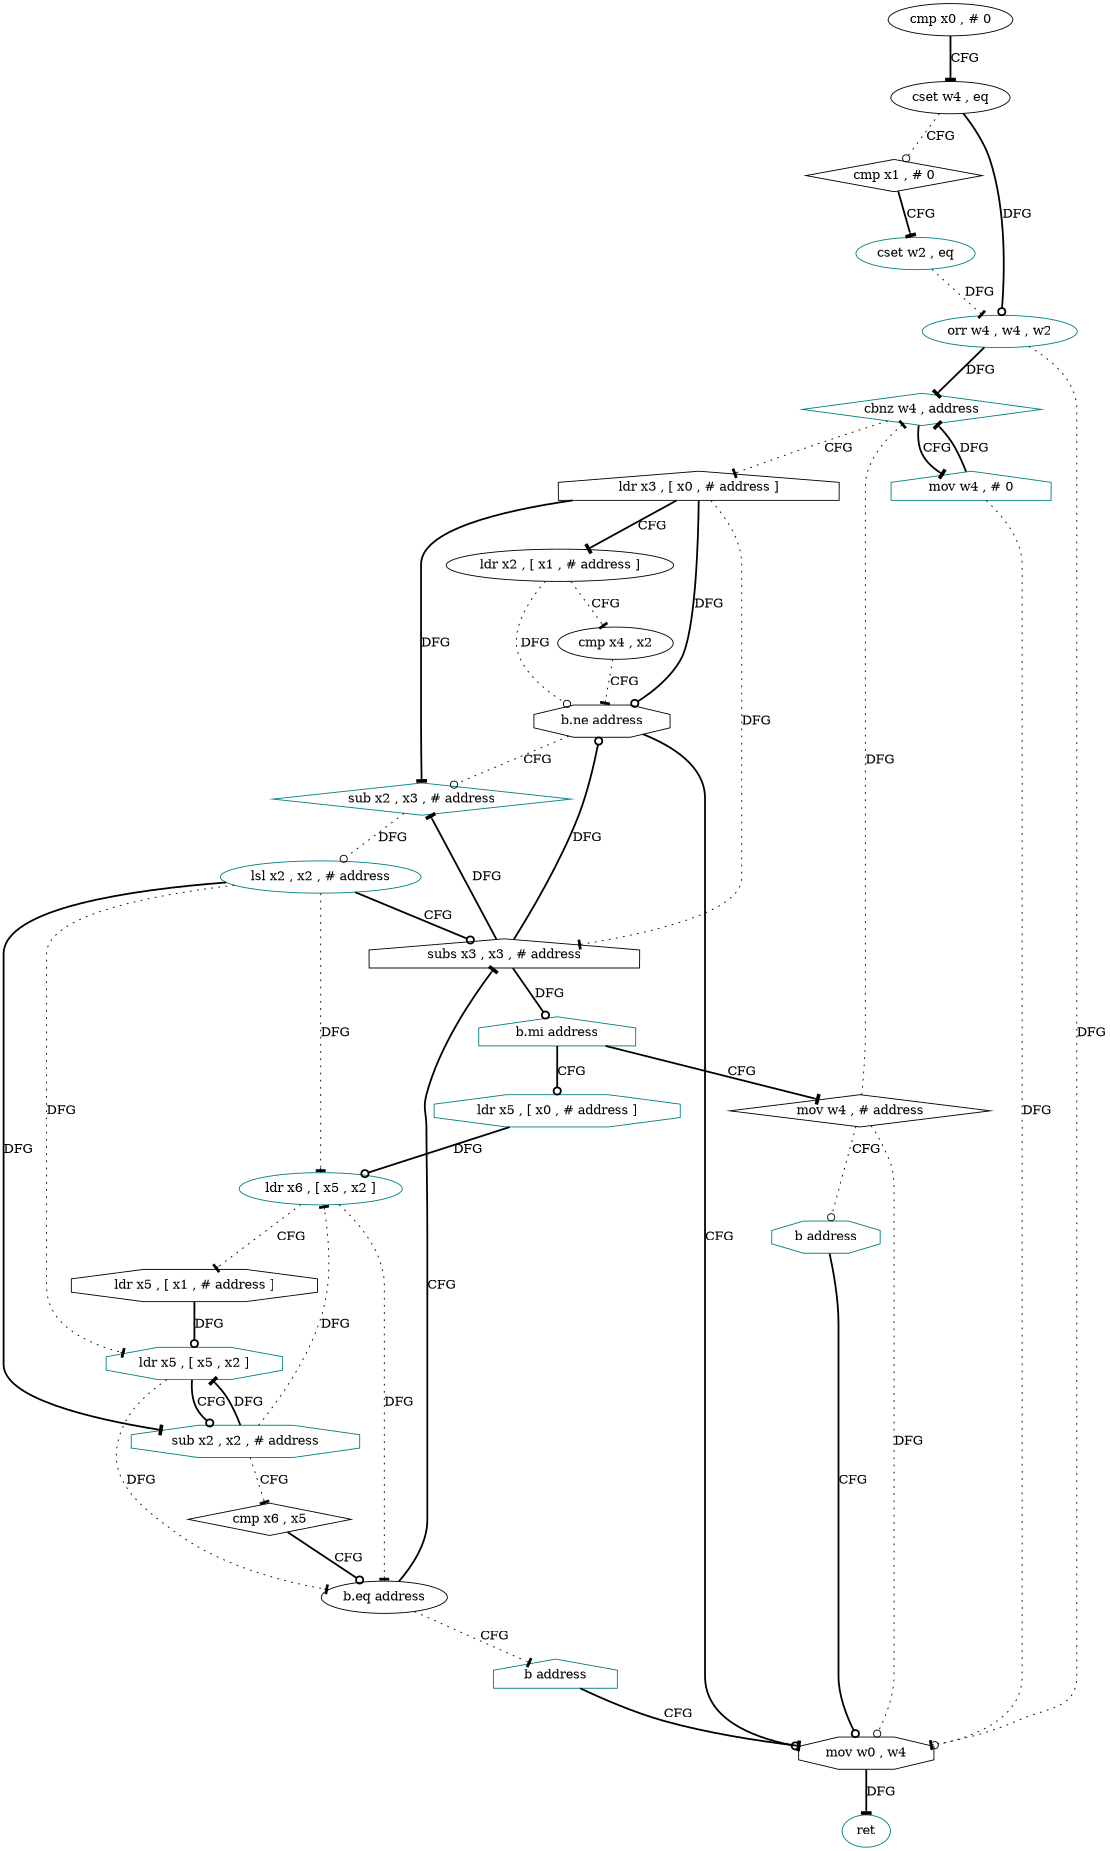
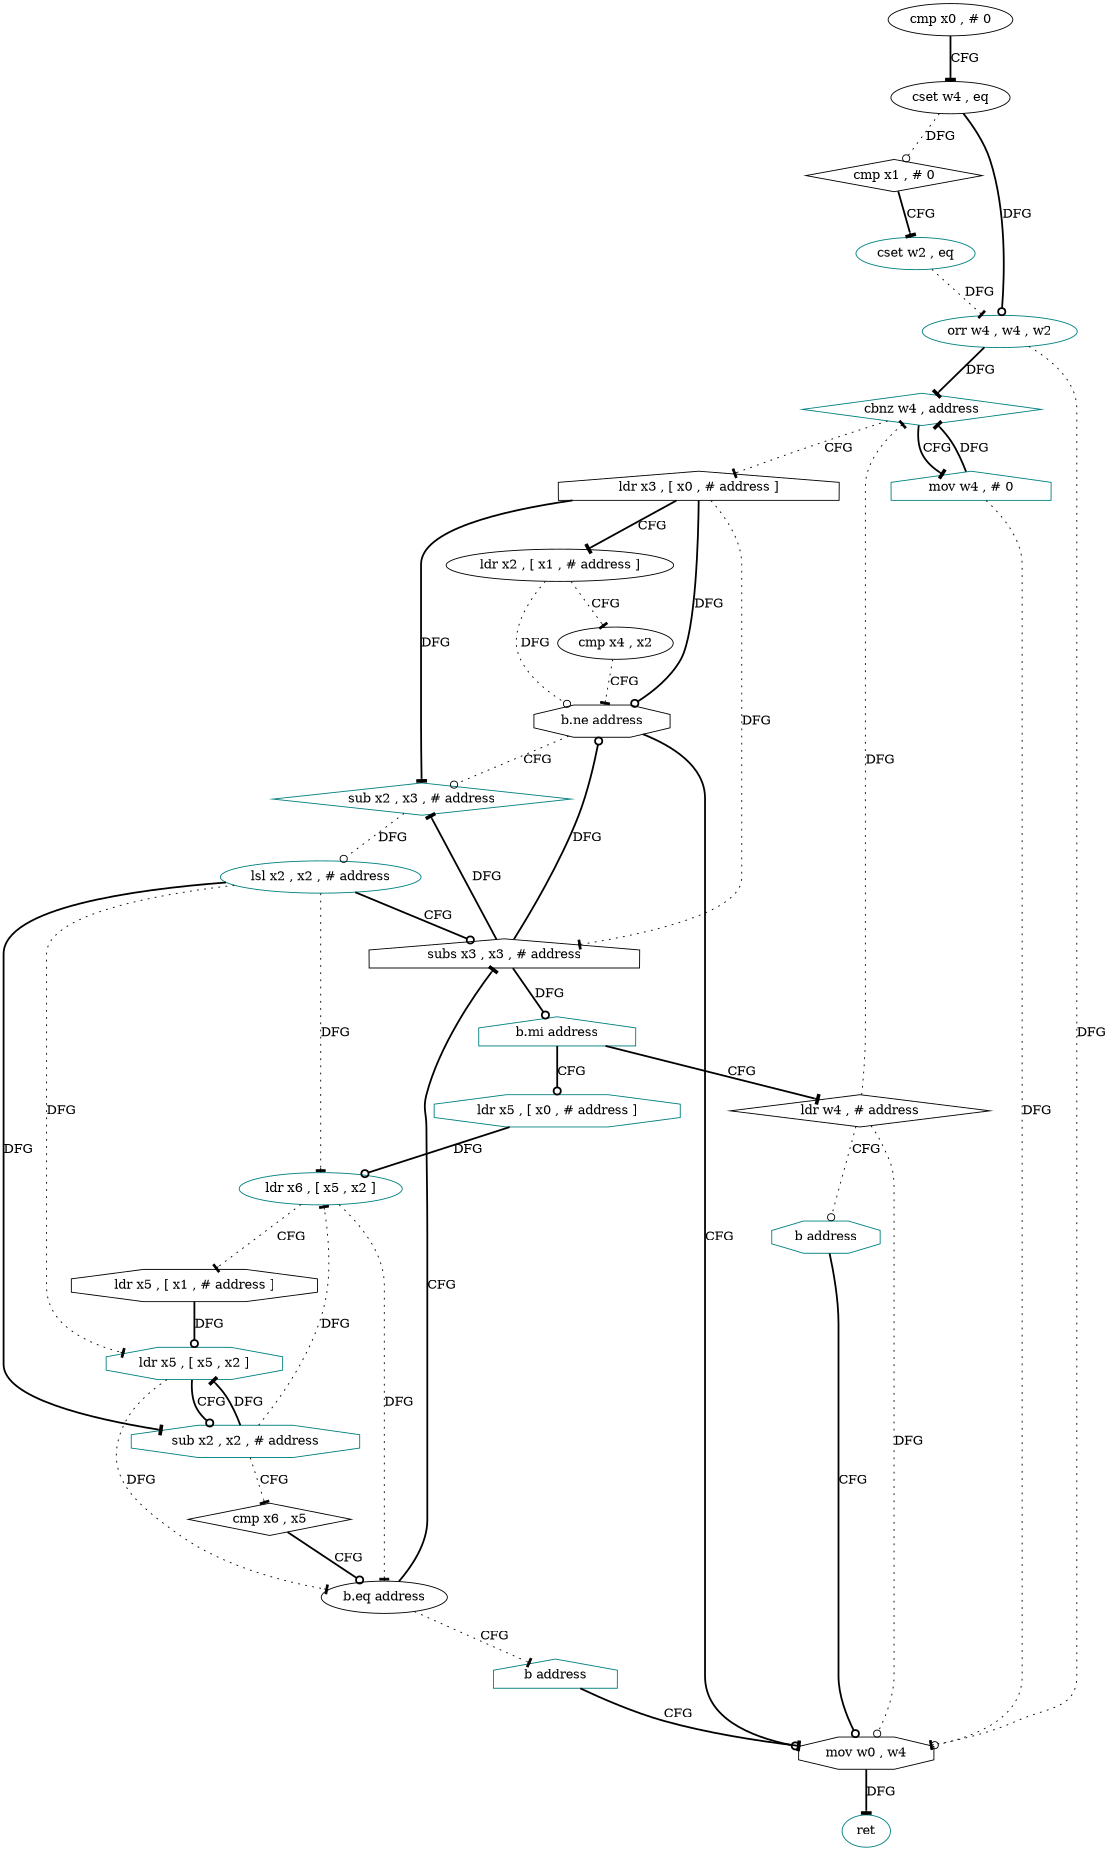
(941, 137) -> (941, 137)
(860, 1111) -> (860, 1111)
